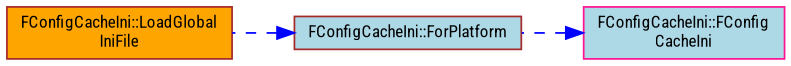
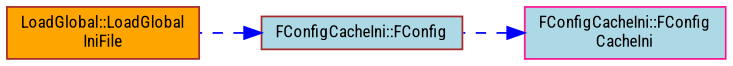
(120, 33) -> (103, 33)
(408, 33) -> (362, 33)
